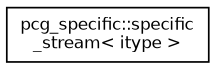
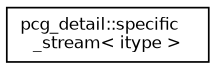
(108, 35) -> (108, 35)
